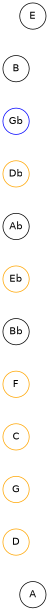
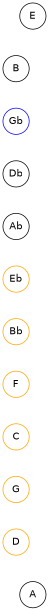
(16, 174) -> (16, 174)
(16, 332) -> (16, 332)
